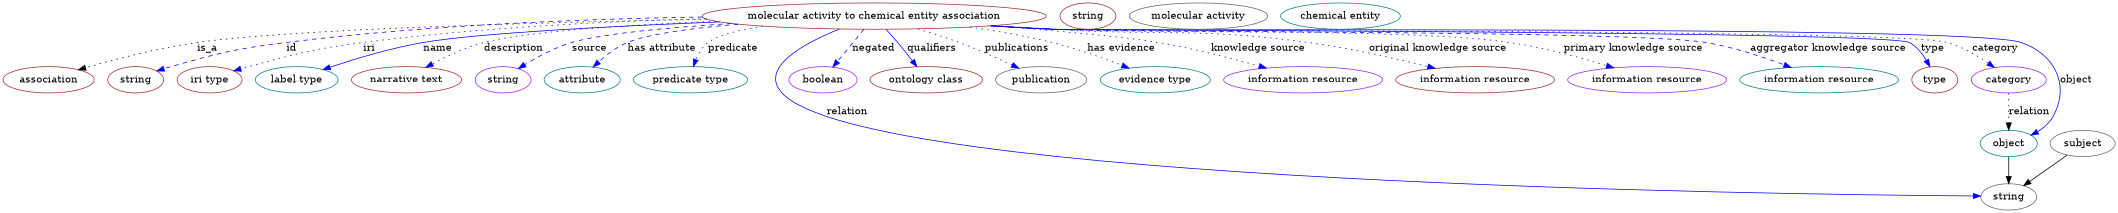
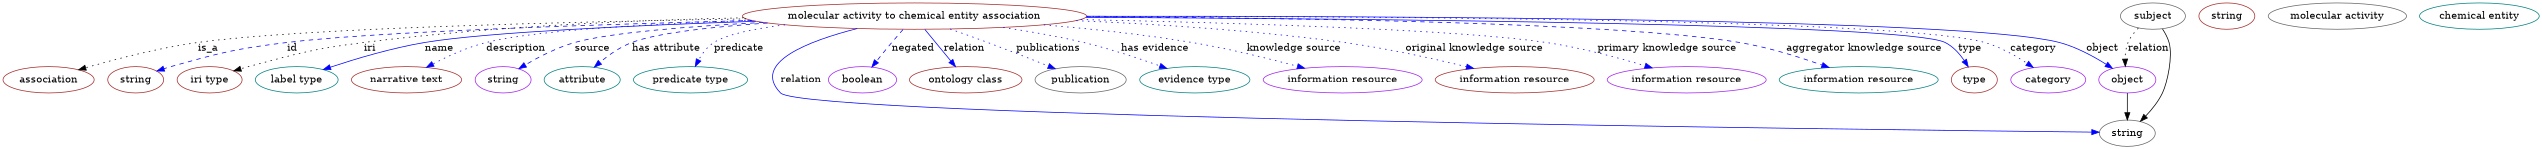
(471, 31) -> (402, 38)
(932, 48) -> (964, 48)
(2009, 108) -> (2128, 42)
(2009, 143) -> (2127, 80)
